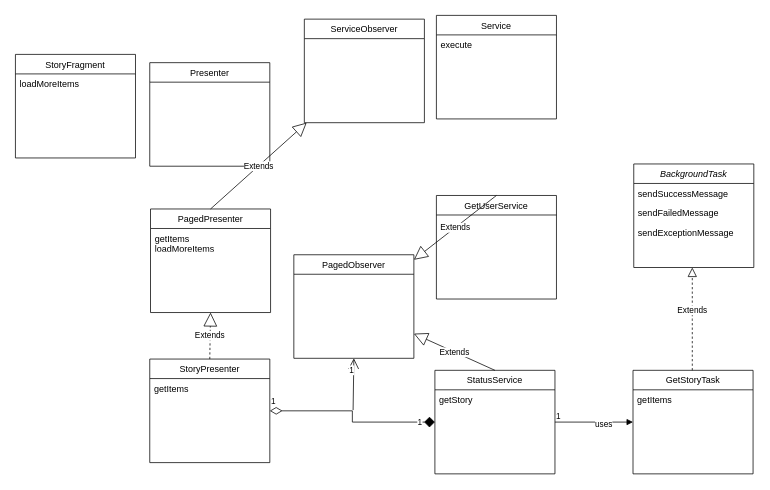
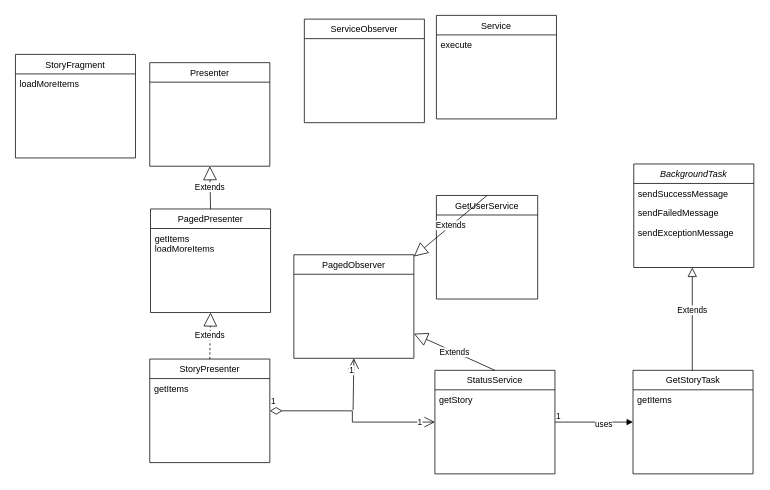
(253, 171) -> (210, 195)
(496, 247) -> (487, 247)
(692, 342) -> (692, 342)
(423, 422) -> (427, 422)
